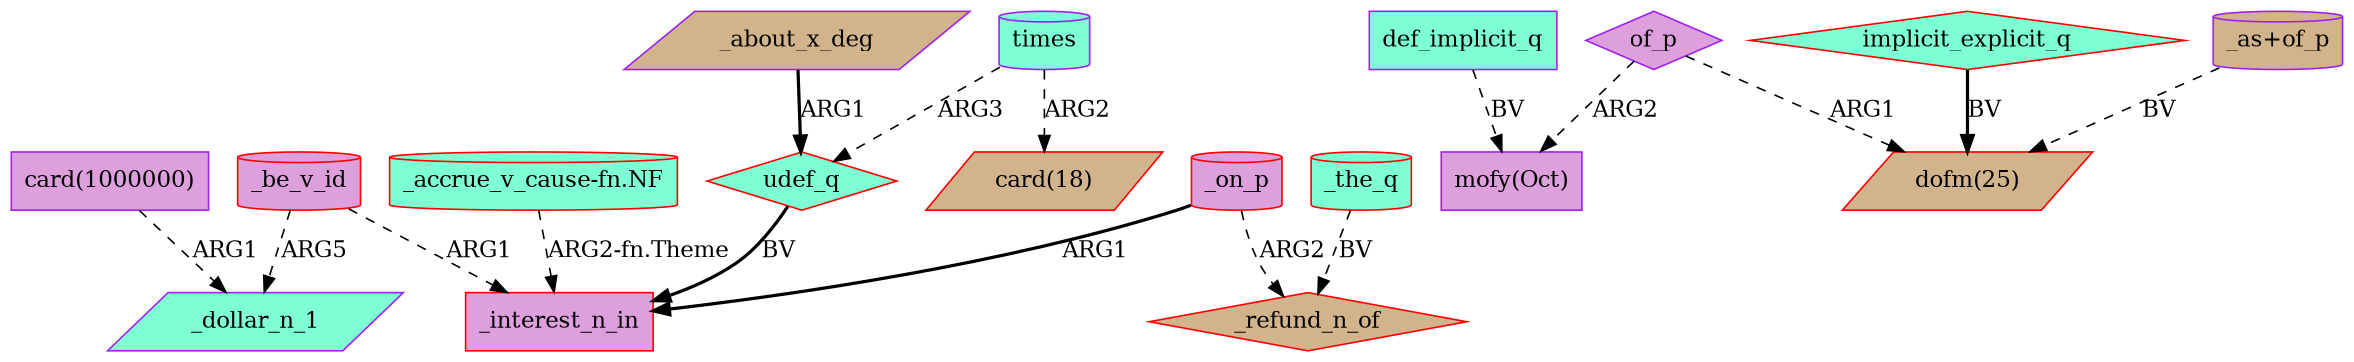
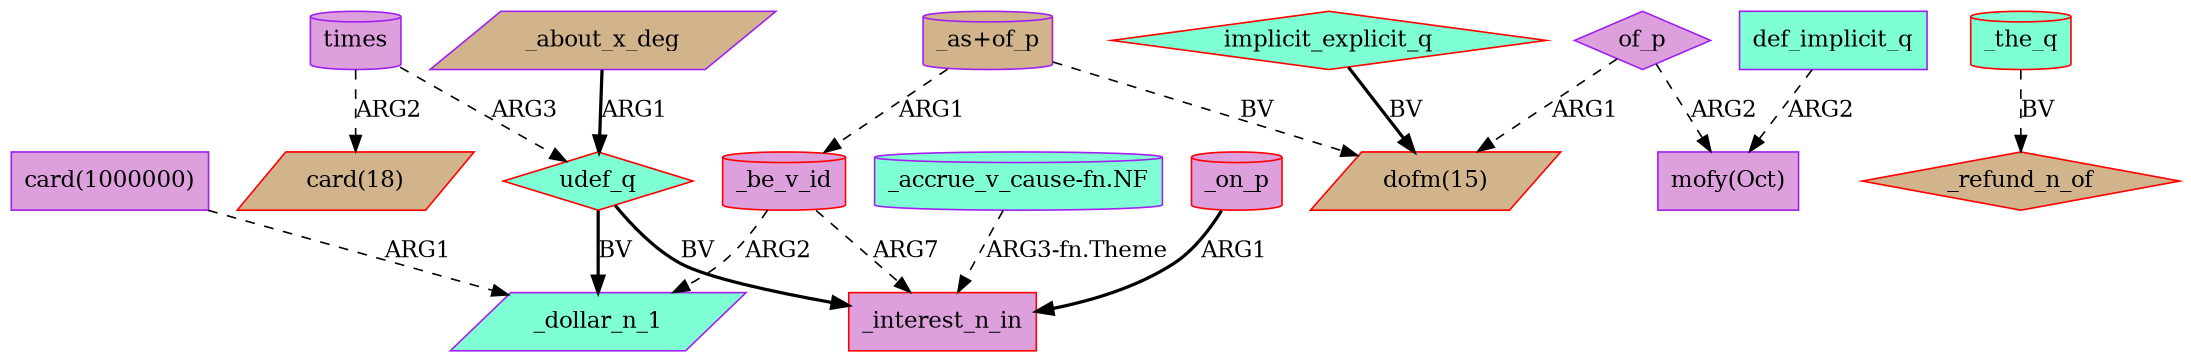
(1044, 40) -> (356, 40)
none -> (893, 106)
(1508, 111) -> (1821, 111)
(534, 181) -> (1018, 181)
(1967, 181) -> (1436, 181)
none -> (598, 243)
(1253, 249) -> none
(314, 251) -> (778, 251)
(479, 251) -> (906, 251)
(639, 251) -> (1077, 251)
